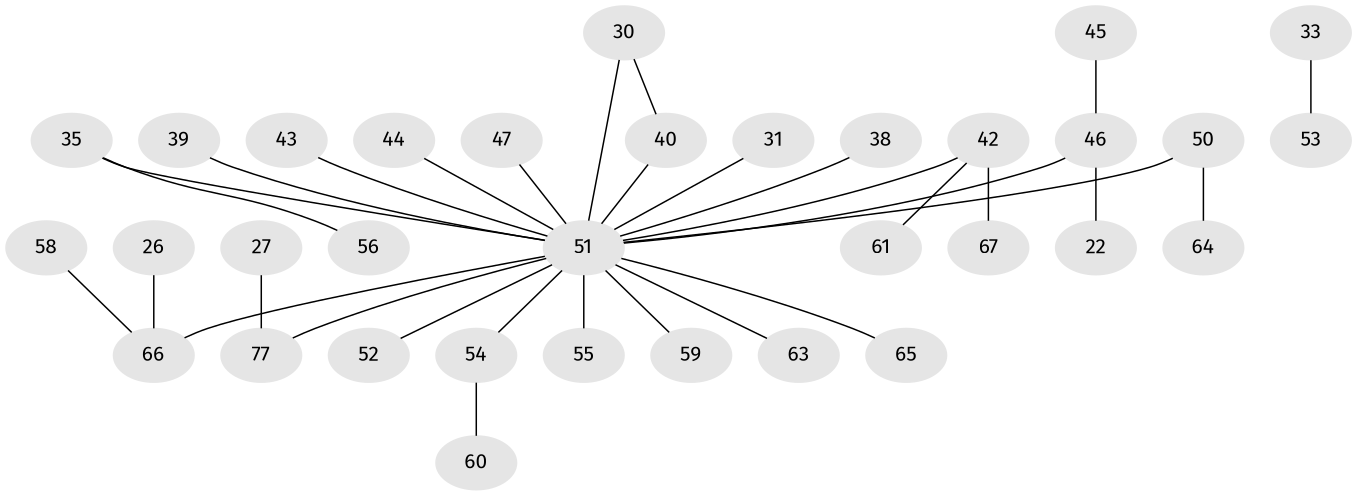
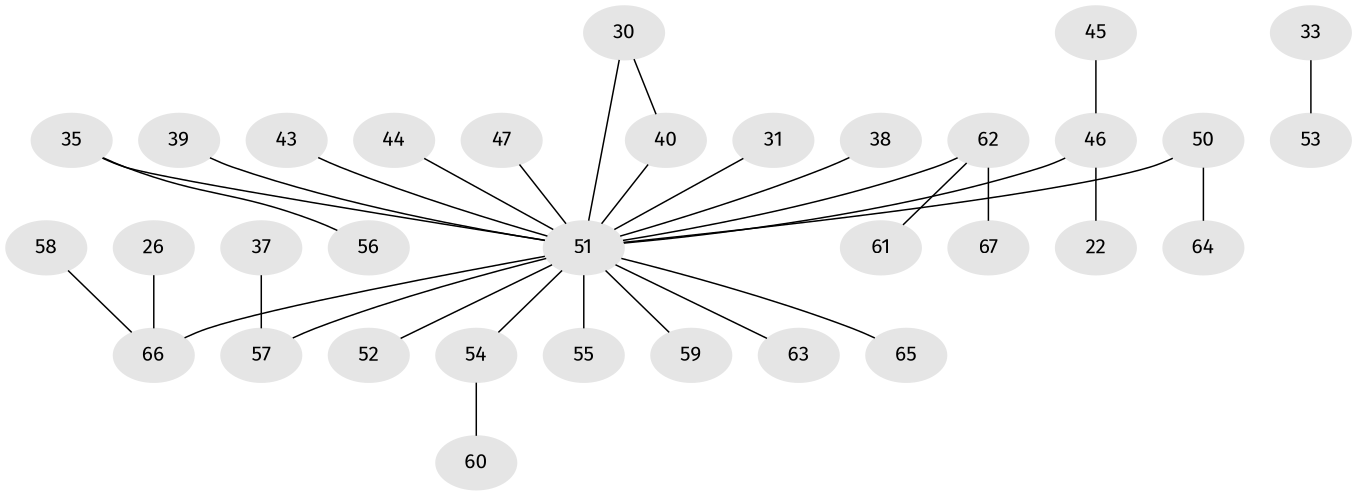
(988, 140) -> (988, 140)
(261, 248) -> (261, 248)
(261, 355) -> (261, 355)
